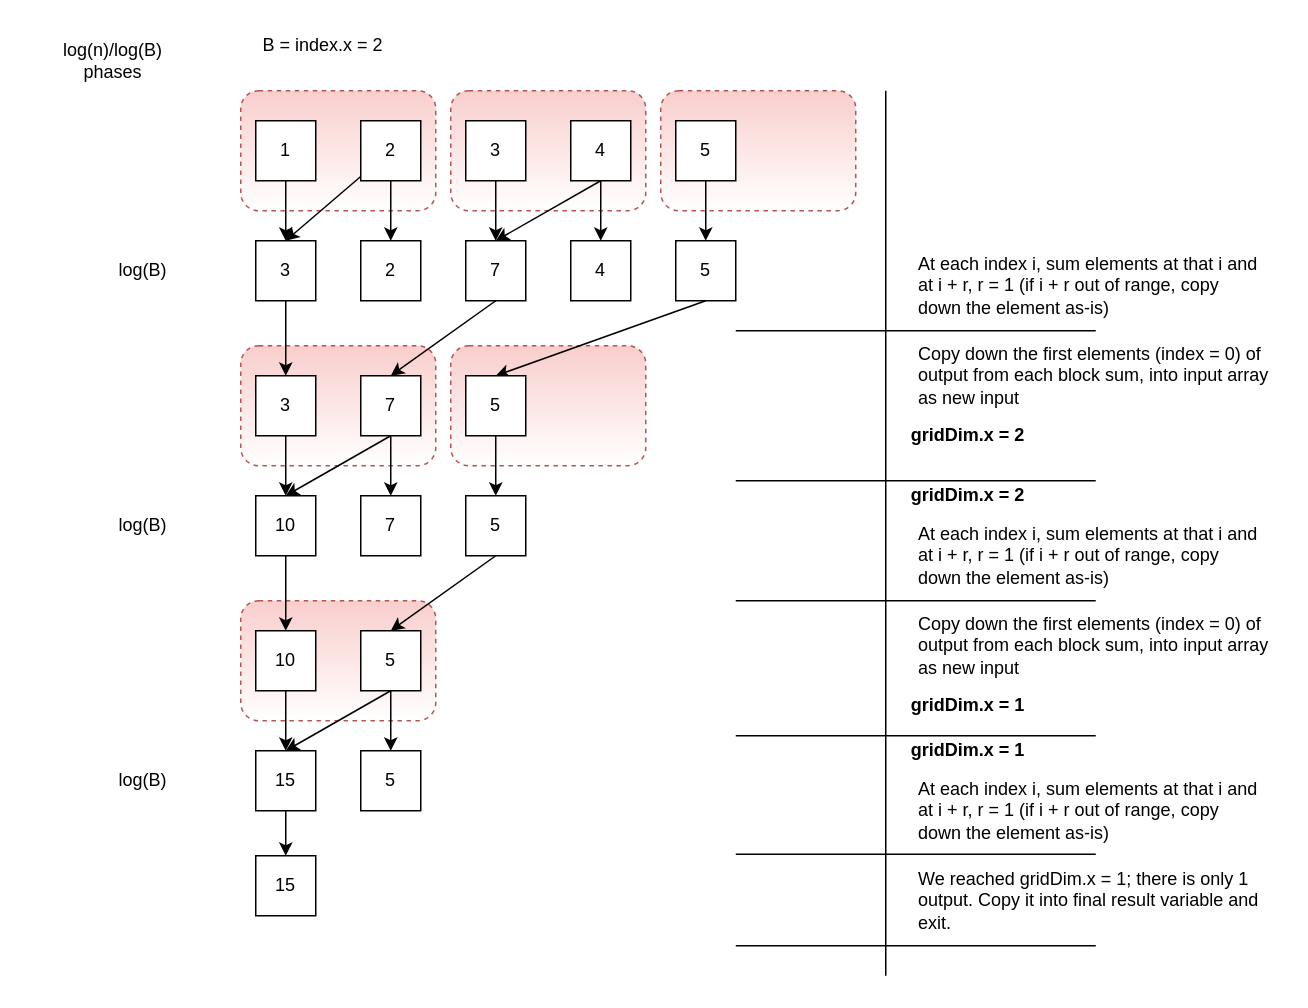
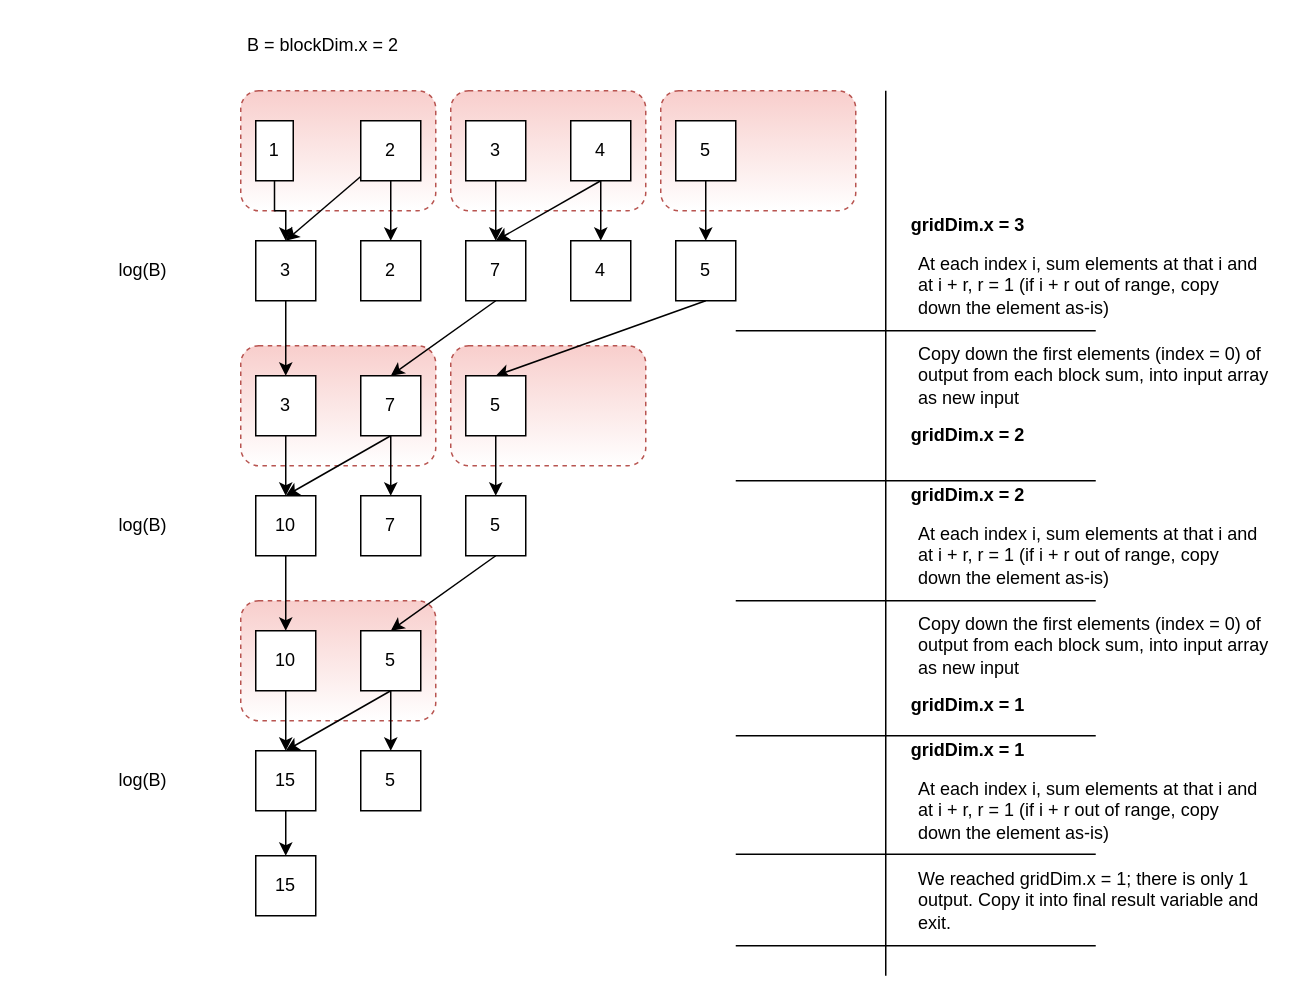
(323, 46) -> (323, 46)
(113, 61) -> none
(286, 151) -> (275, 151)
none -> (968, 226)
